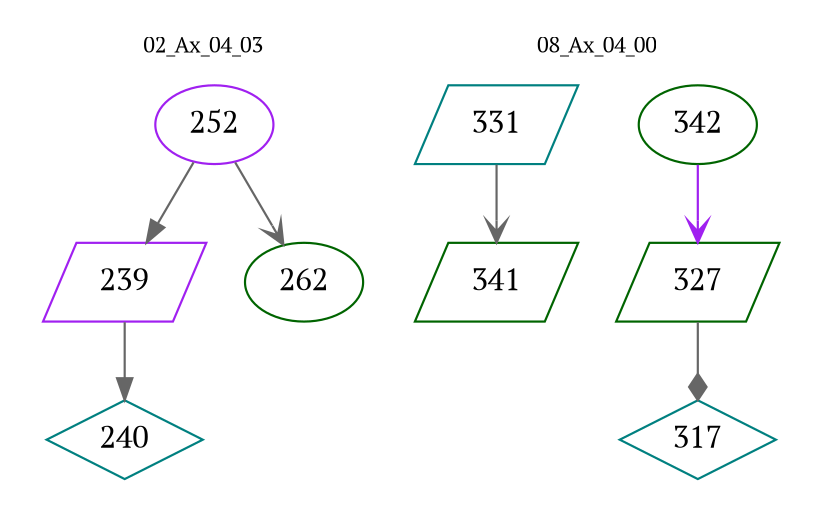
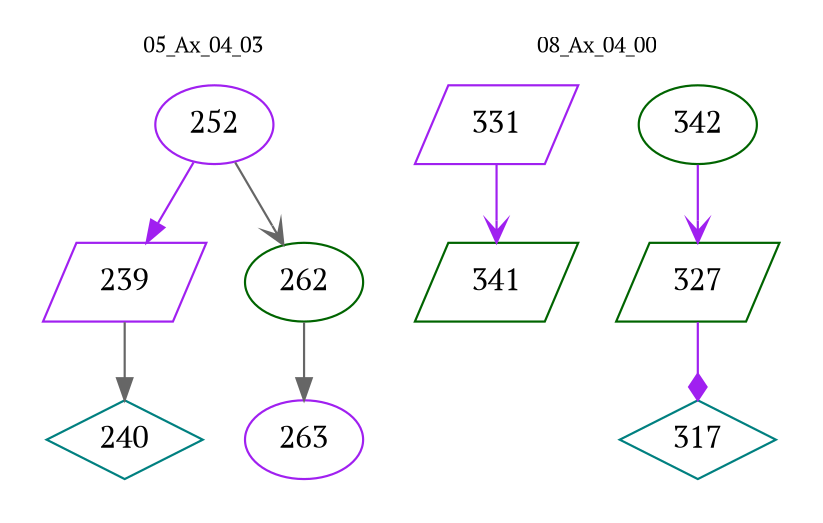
(203, 47) -> (203, 47)
(497, 125) -> (497, 125)
(176, 193) -> (176, 193)
(497, 193) -> (497, 193)
(698, 348) -> (698, 348)
none -> (304, 440)
